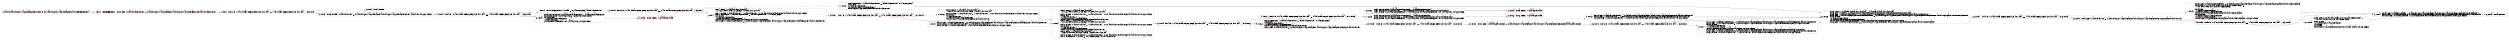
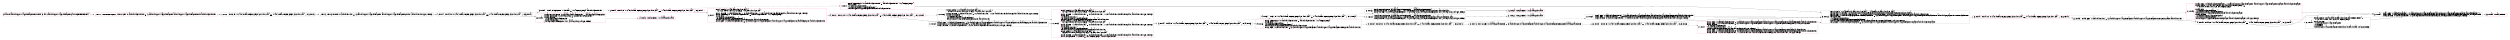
(376, 10) -> none
(109, 12) -> (109, 14)
(951, 15) -> (954, 15)
